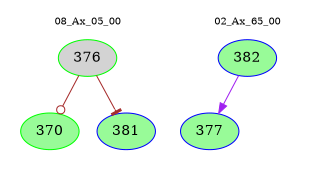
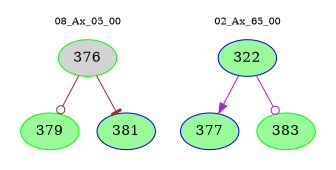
(247, 58) -> (247, 58)
(50, 131) -> (50, 131)
none -> (286, 131)
